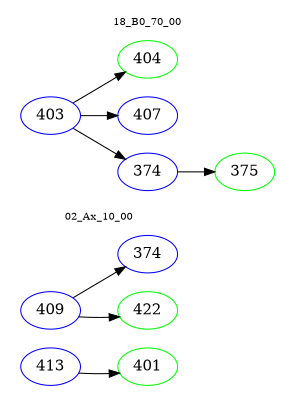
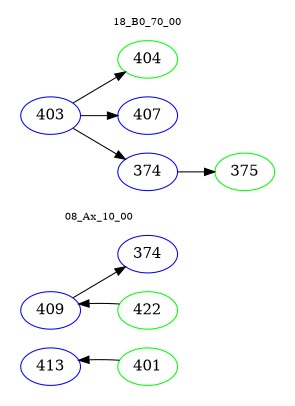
(99, 217) -> (99, 217)
(94, 317) -> (104, 303)
(94, 374) -> (104, 360)
